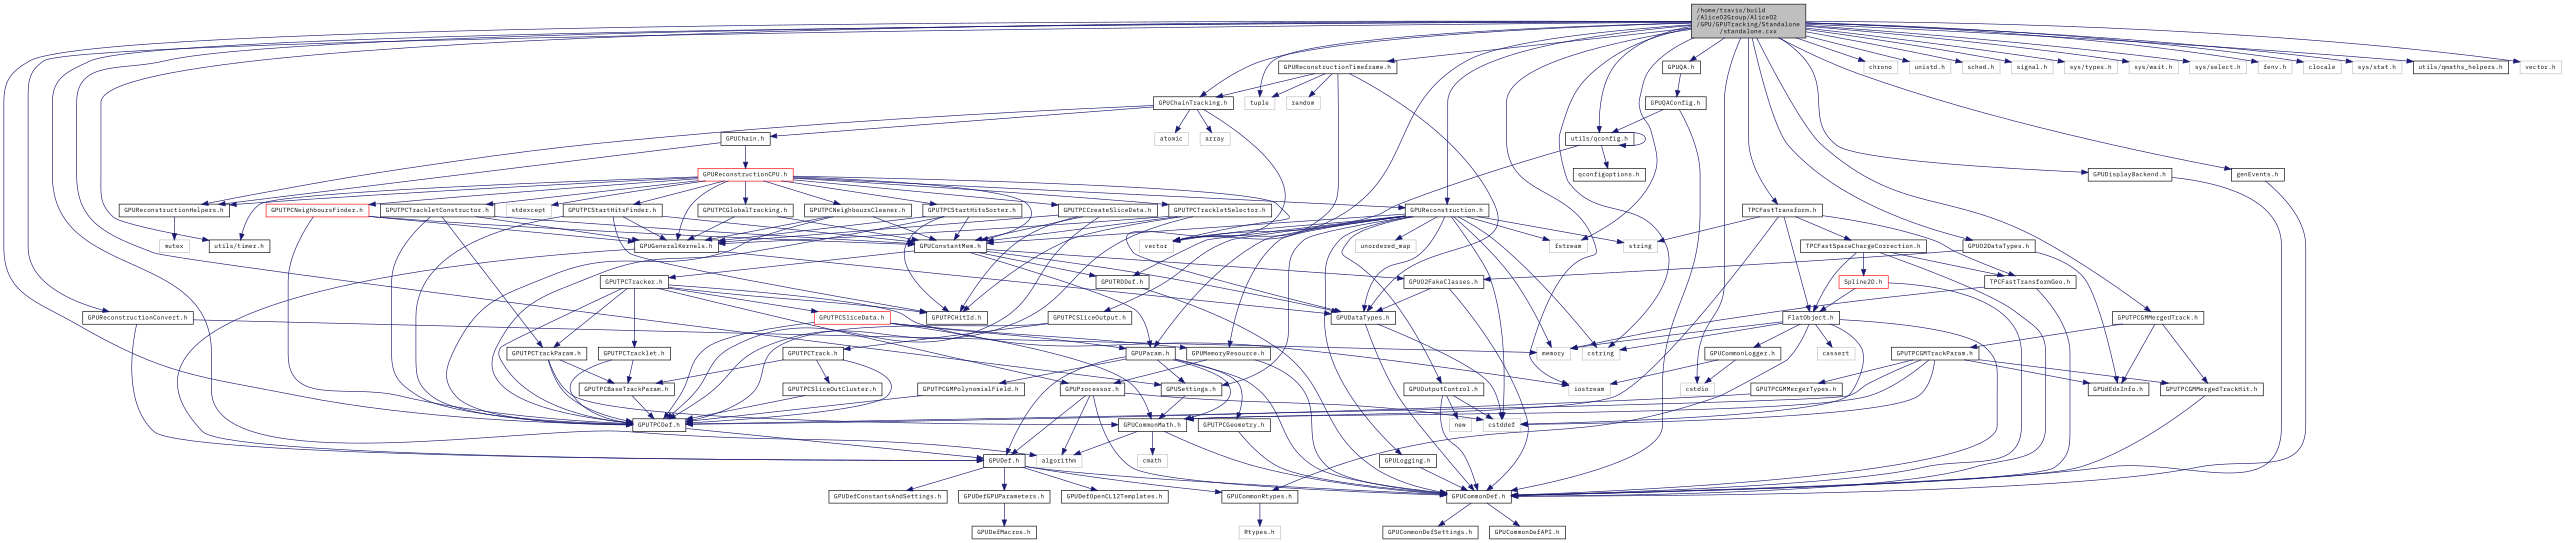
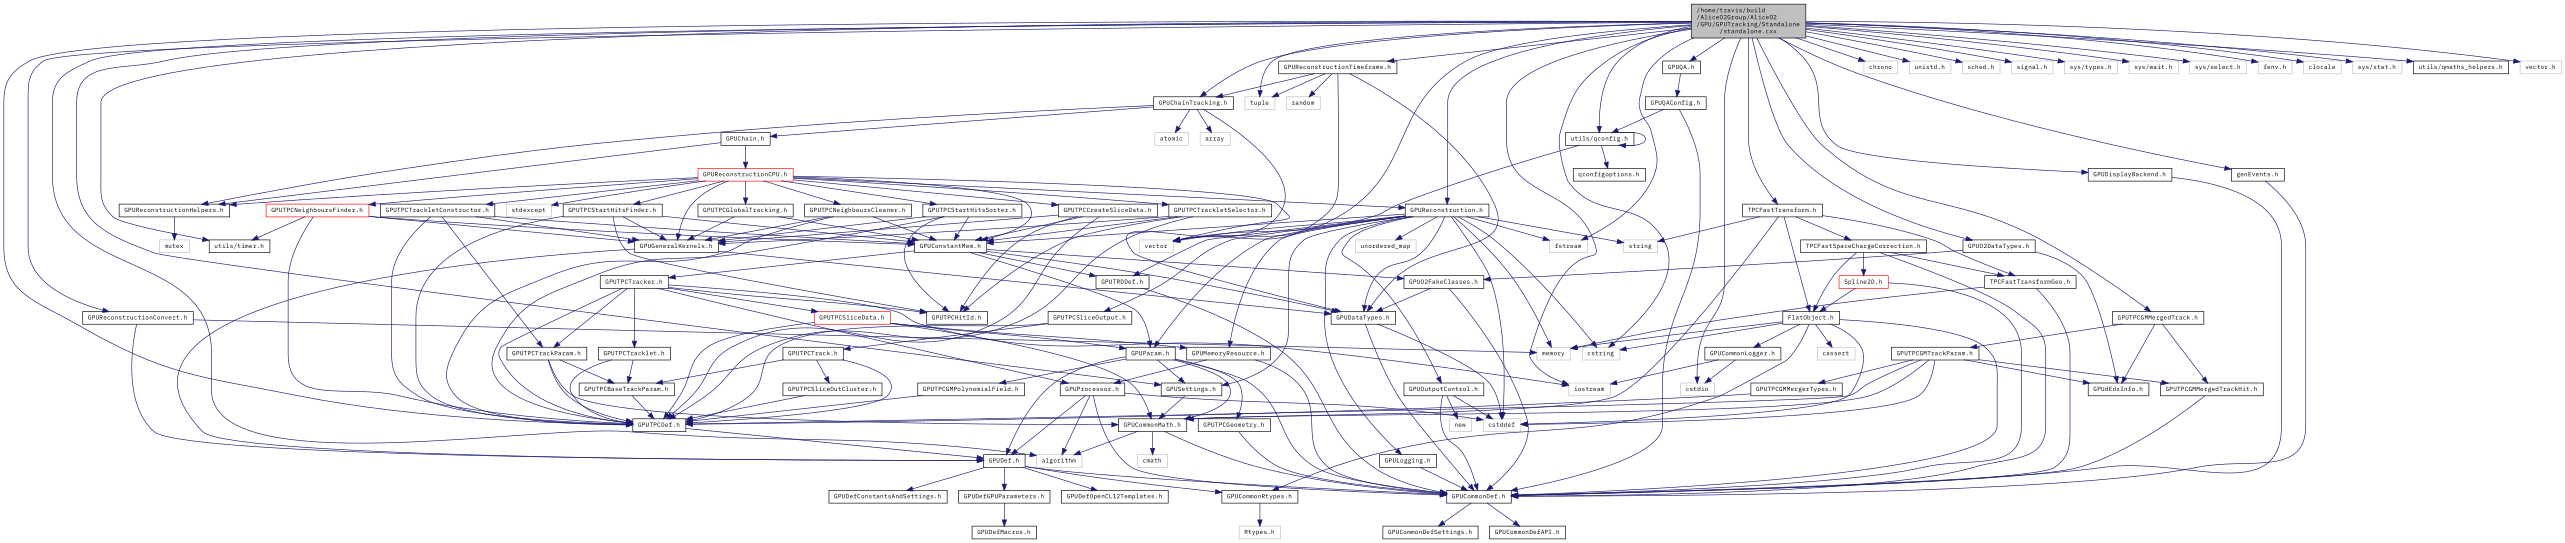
(461, 187) -> (281, 227)
